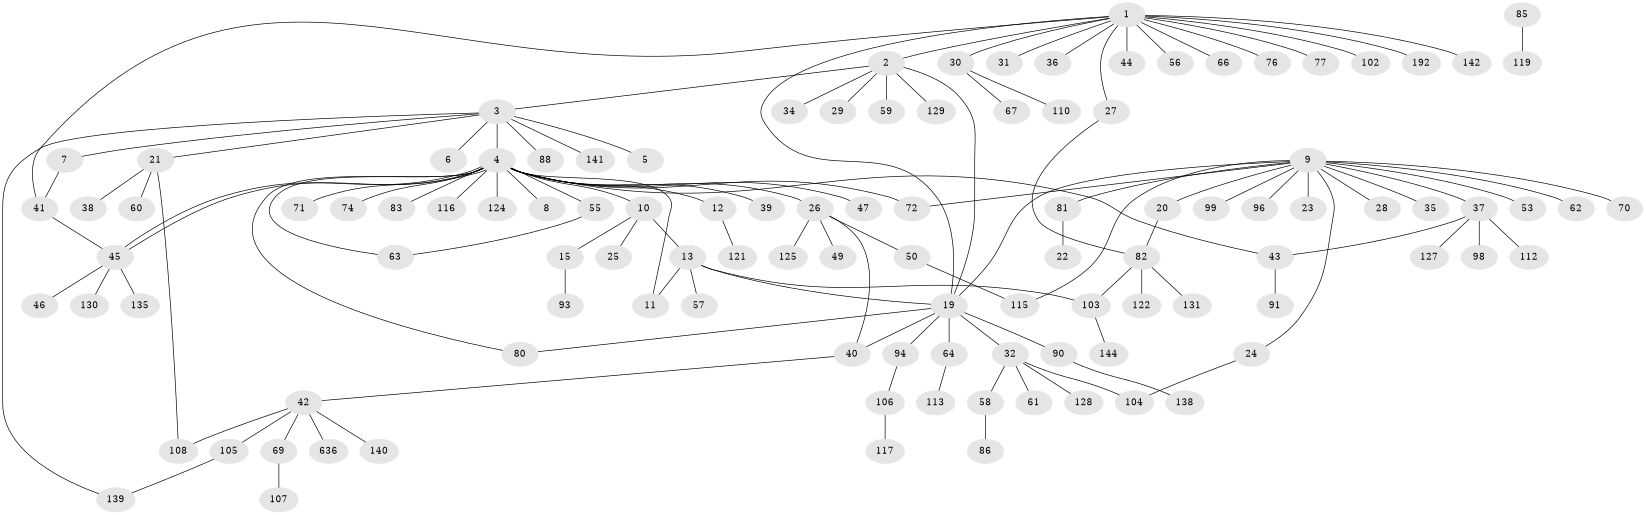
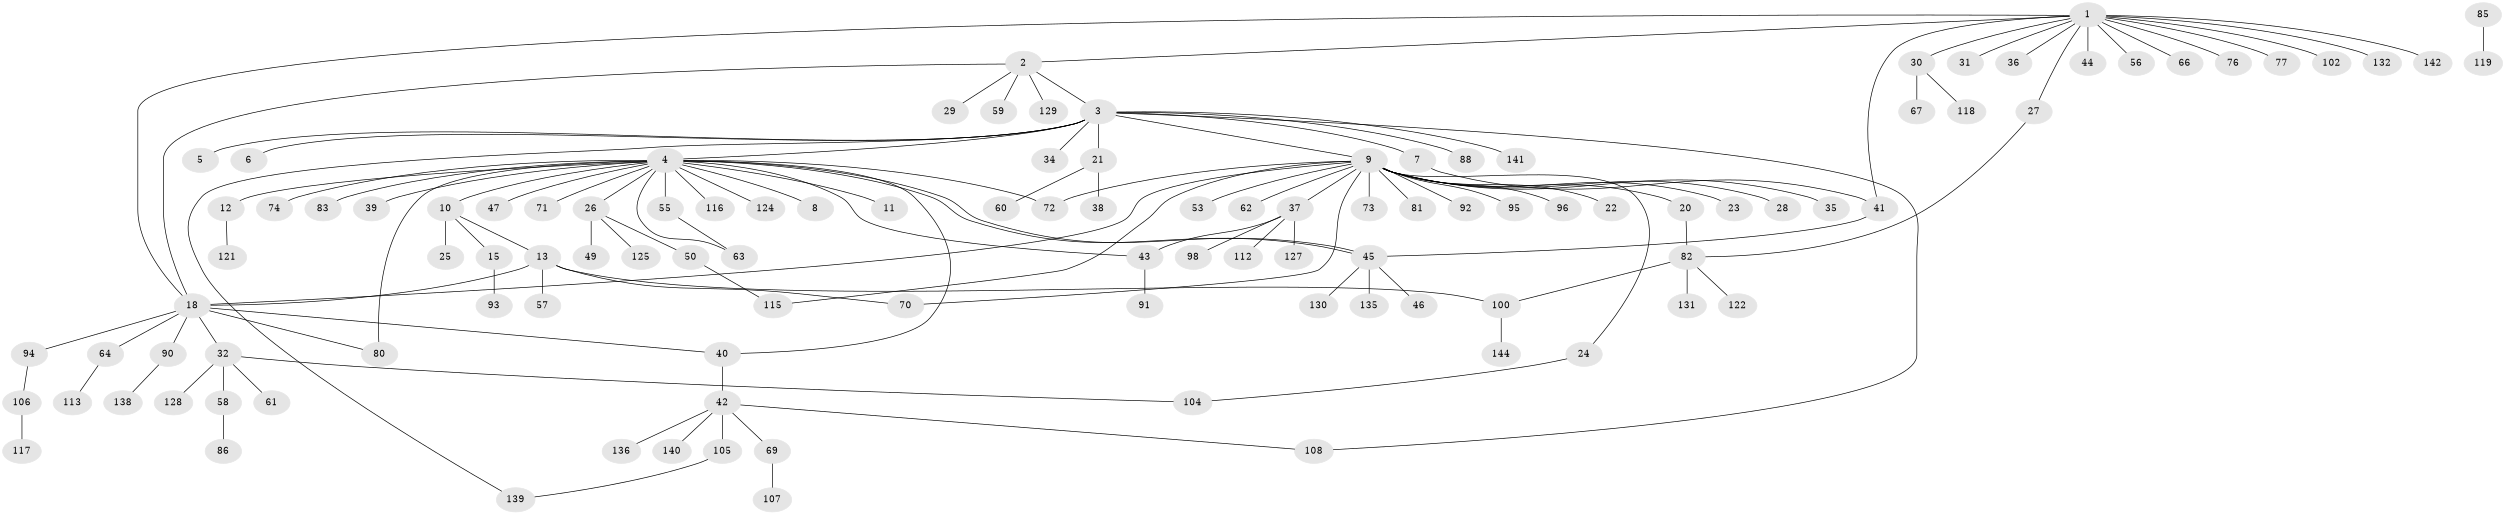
(1421, 63) -> (2382, 63)
(838, 88) -> (1074, 136)
(1062, 112) -> (1967, 112)
none -> (1234, 136)
(1211, 209) -> (1466, 209)
none -> (1369, 209)
none -> (1515, 209)
(1063, 231) -> (1490, 185)
(869, 272) -> (936, 223)
(669, 282) -> (805, 294)
(171, 306) -> (1889, 190)
(949, 306) -> (192, 306)
(1091, 306) -> (1501, 306)
(329, 451) -> (621, 451)
